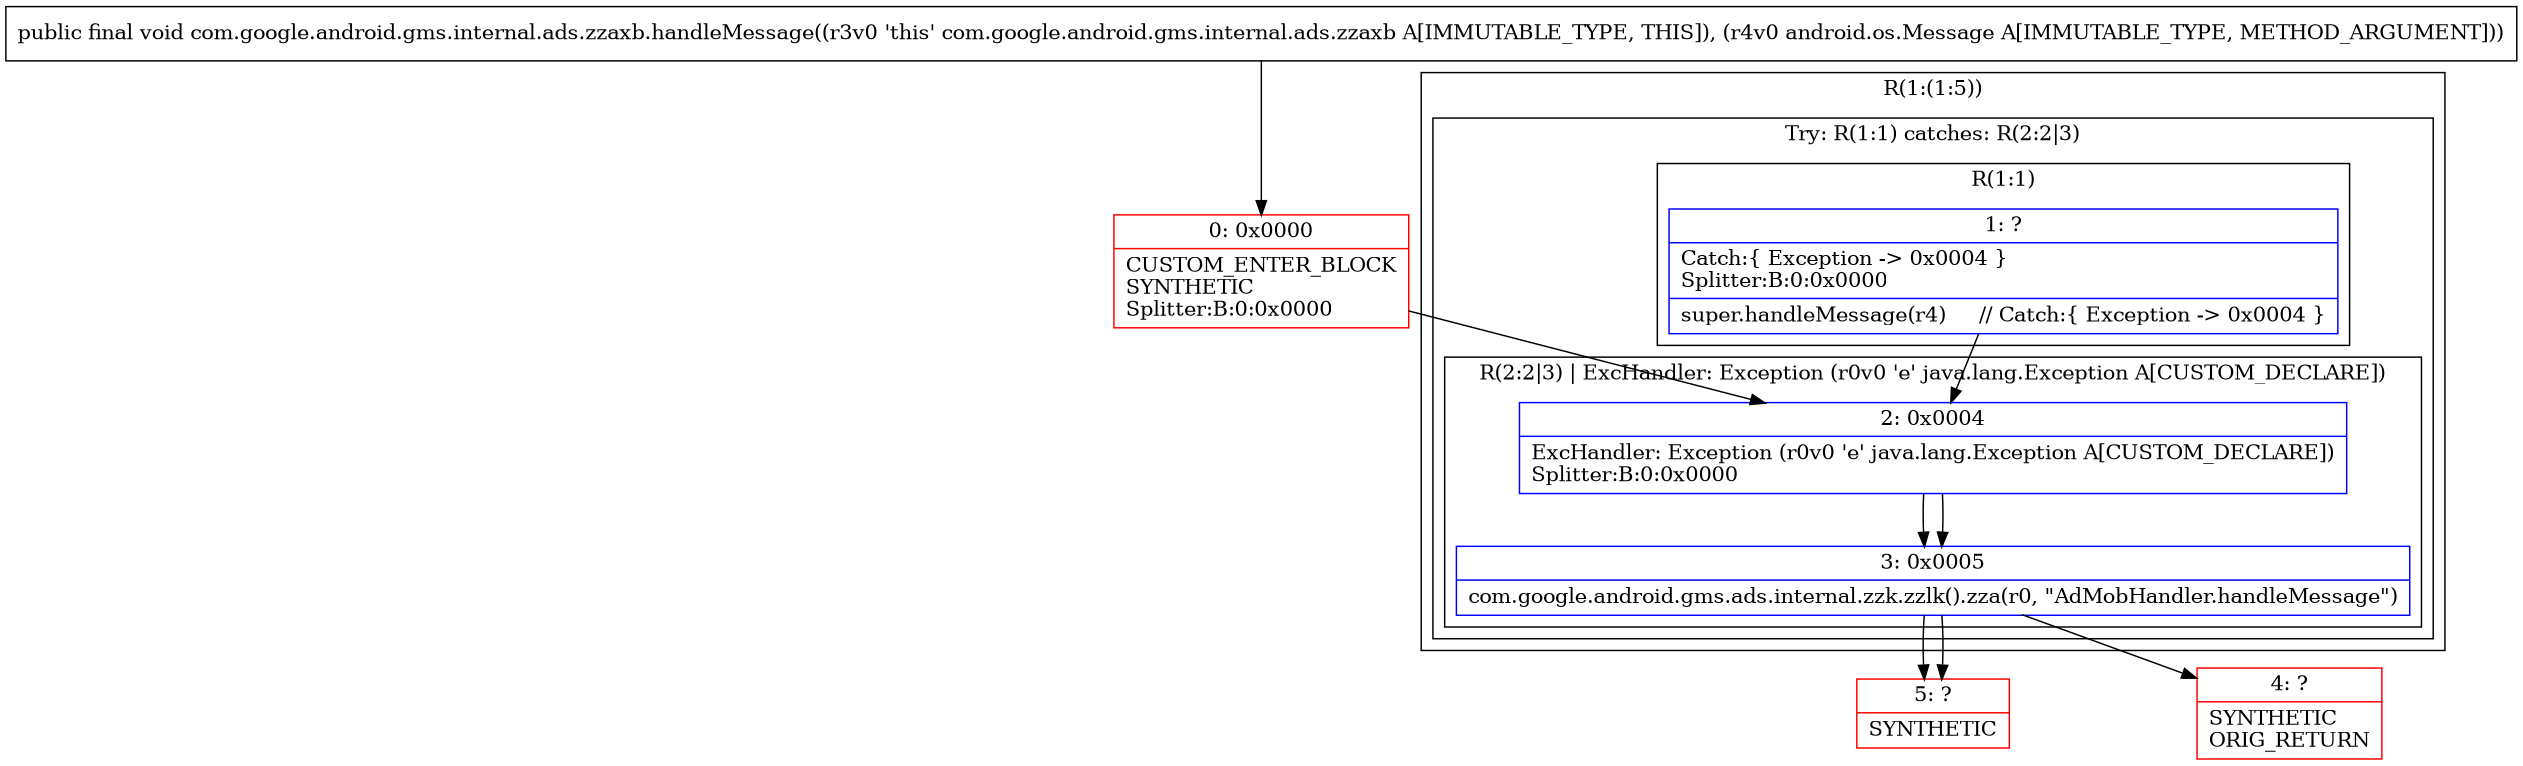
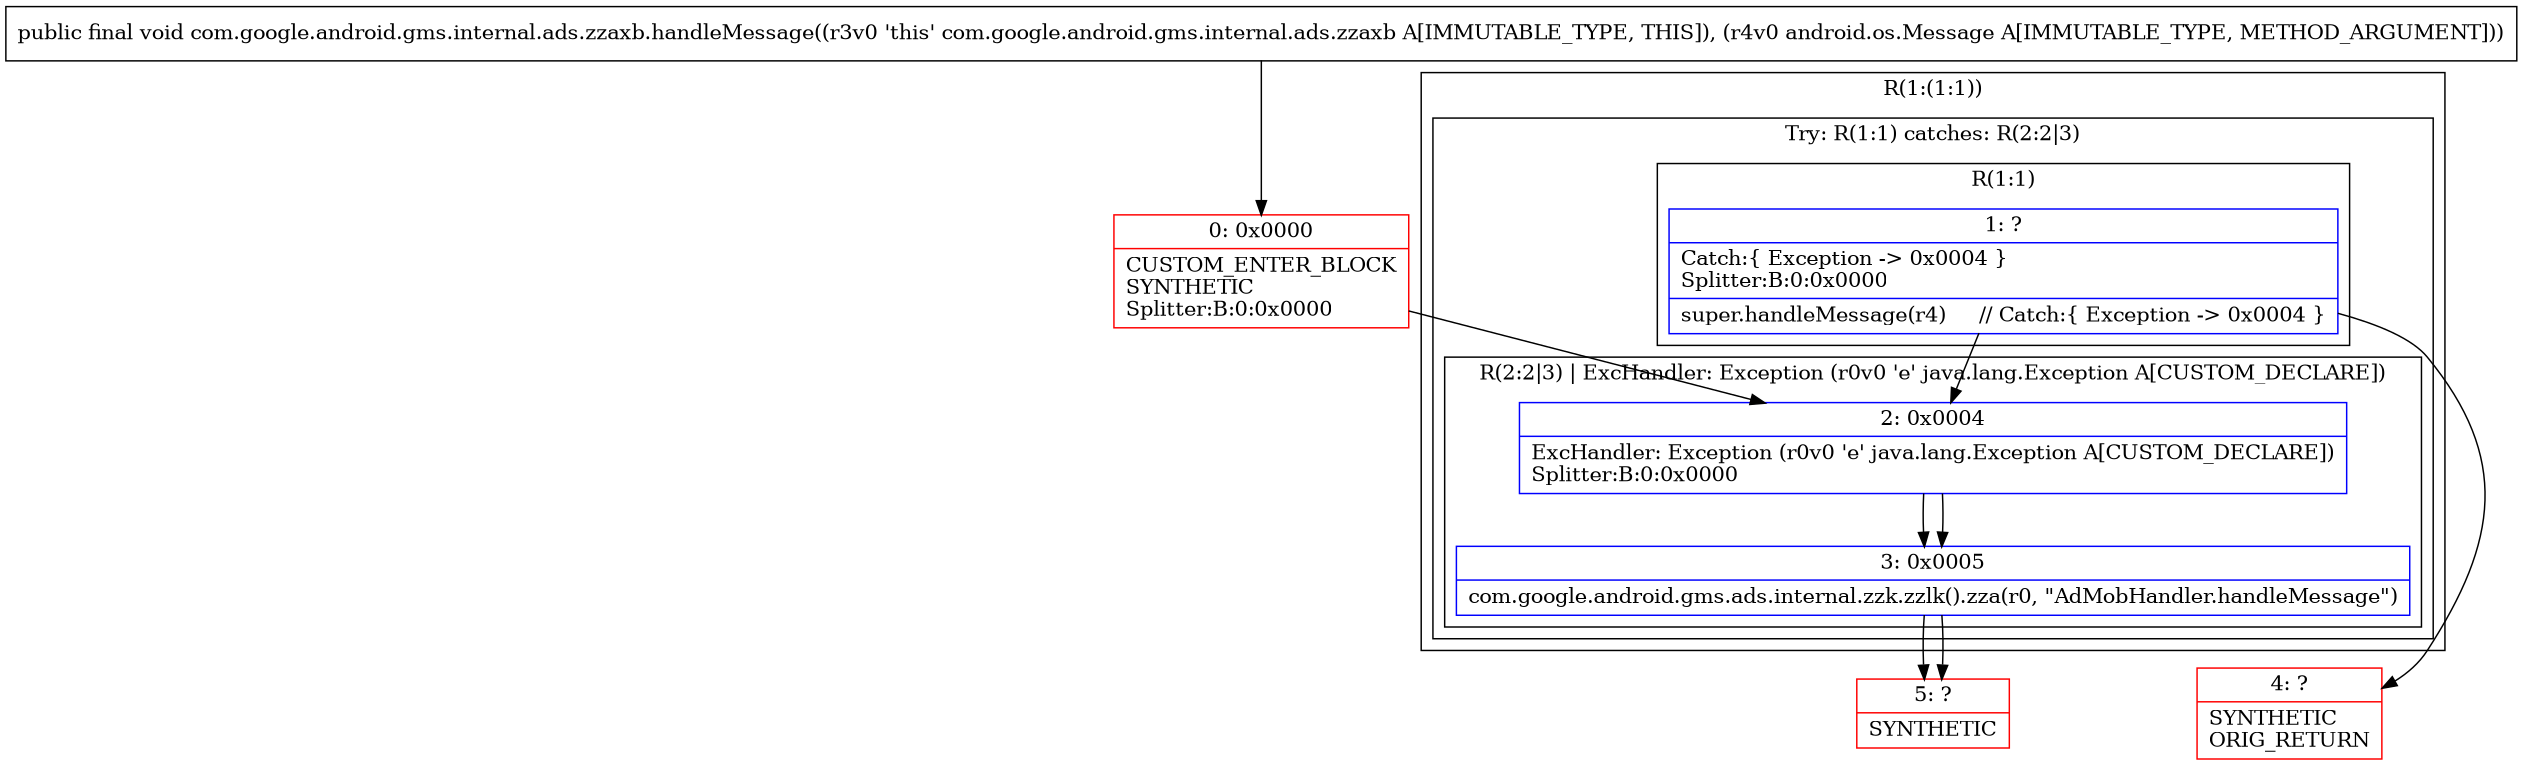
(1933, 89) -> (1933, 89)
(2102, 644) -> (2483, 475)
